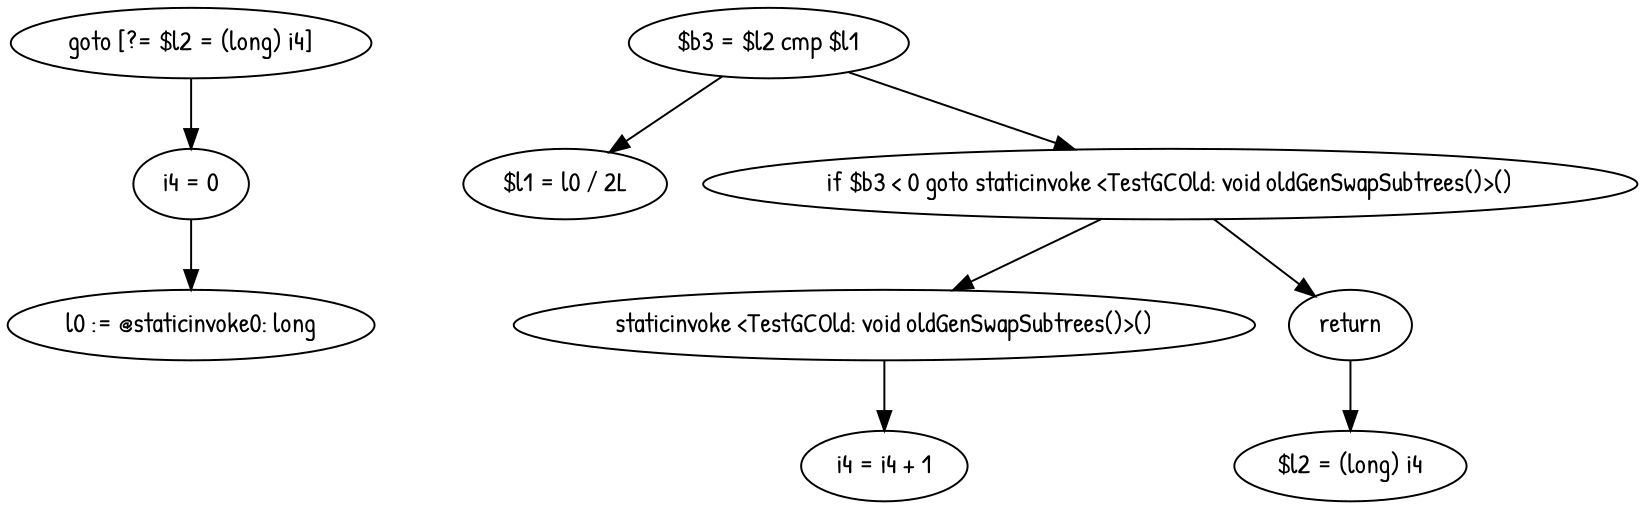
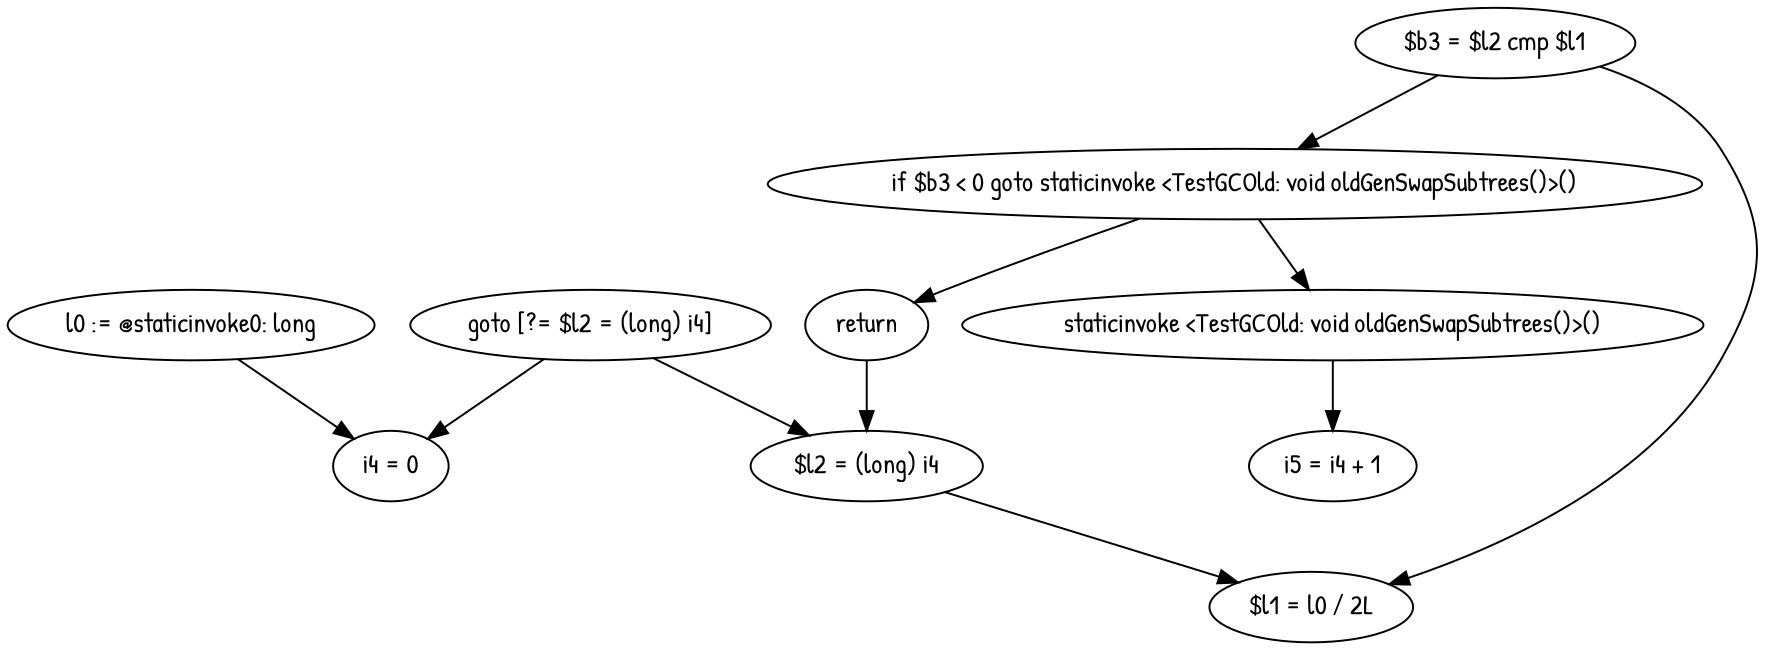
(191, 245) -> (288, 393)
none -> (722, 392)
(884, 466) -> (1333, 466)
none -> (1082, 534)
